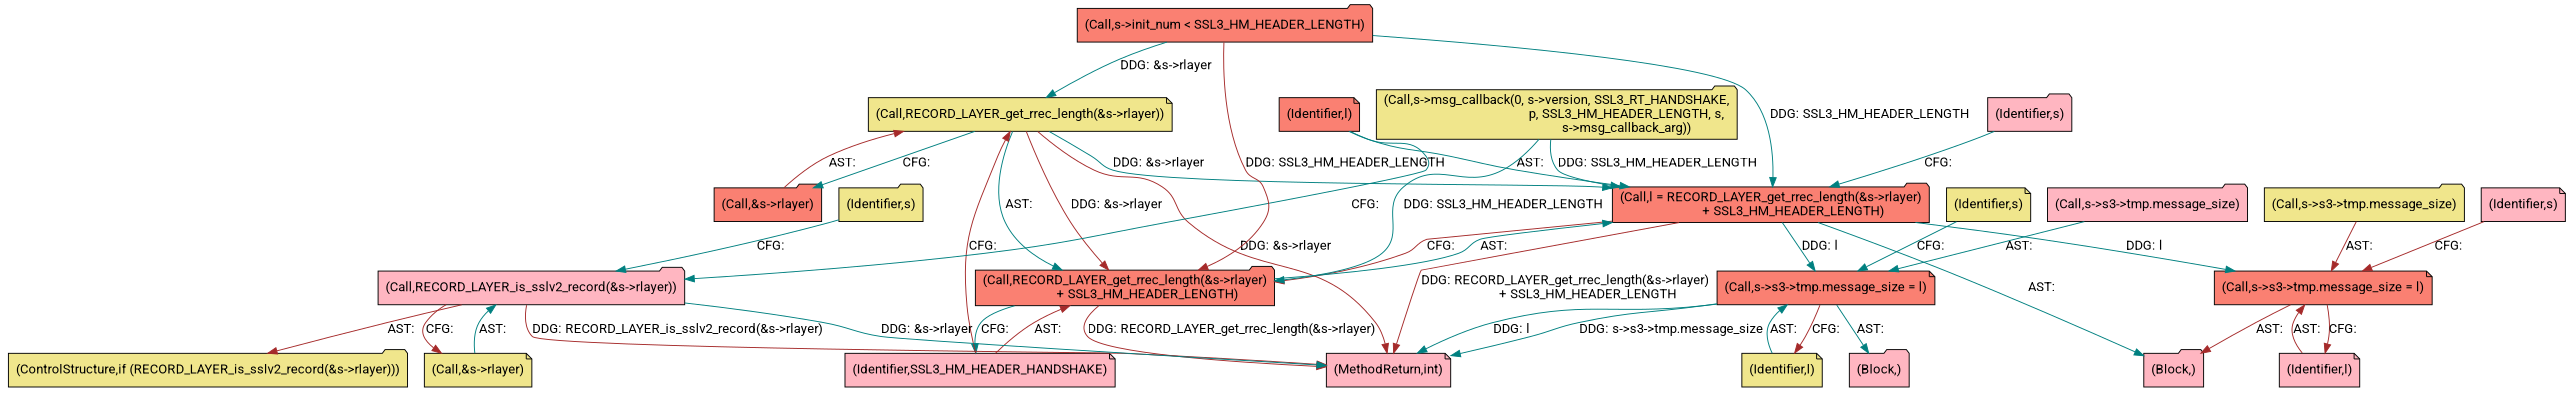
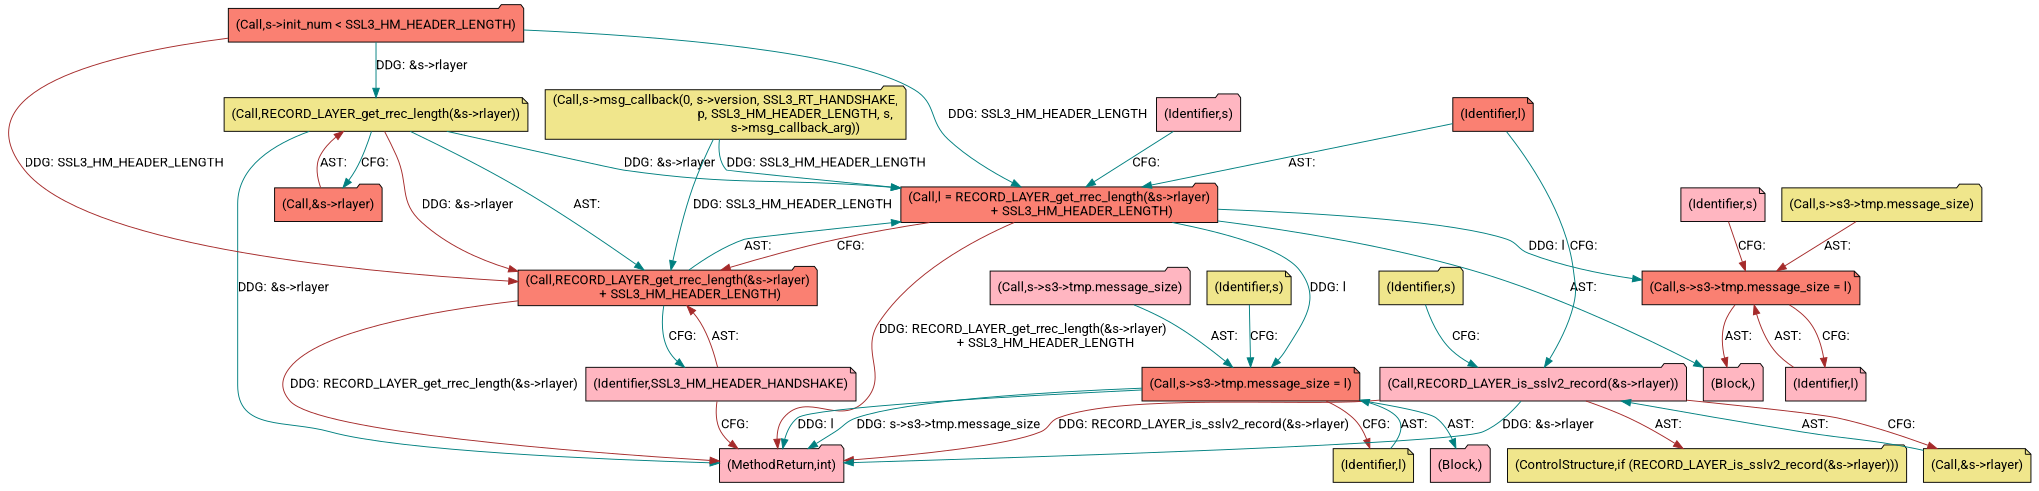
(1211, 238) -> (319, 429)
(968, 244) -> (718, 424)
(1389, 370) -> (782, 465)
